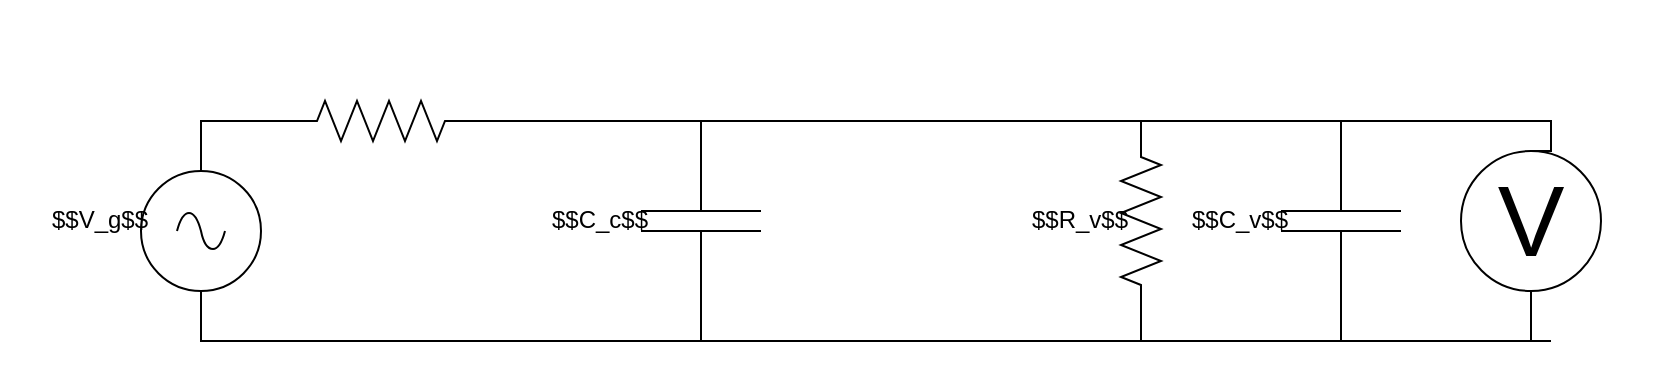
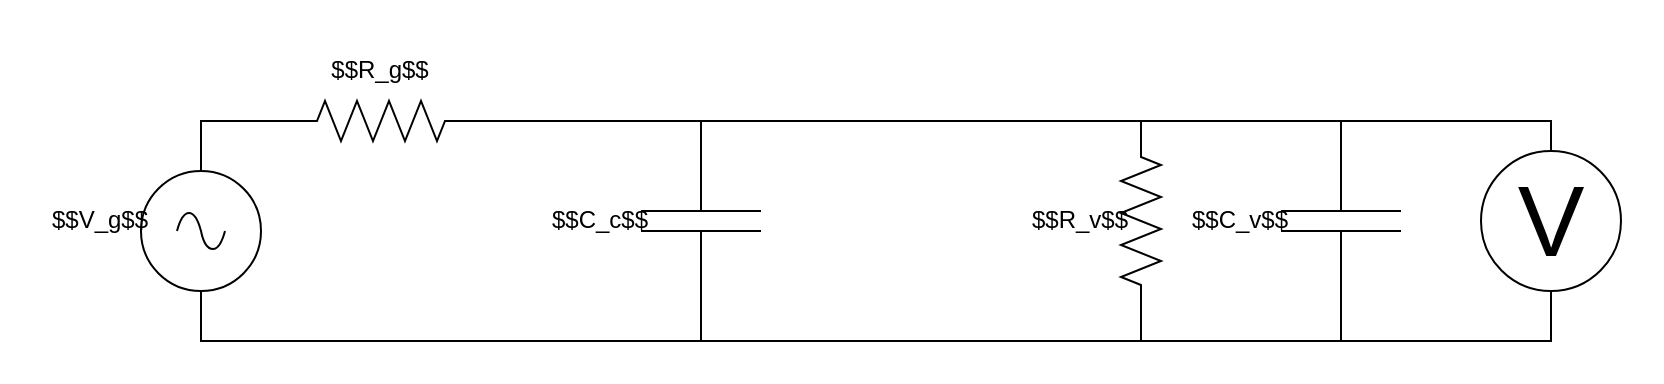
none -> (381, 71)
(1531, 221) -> (1551, 221)
